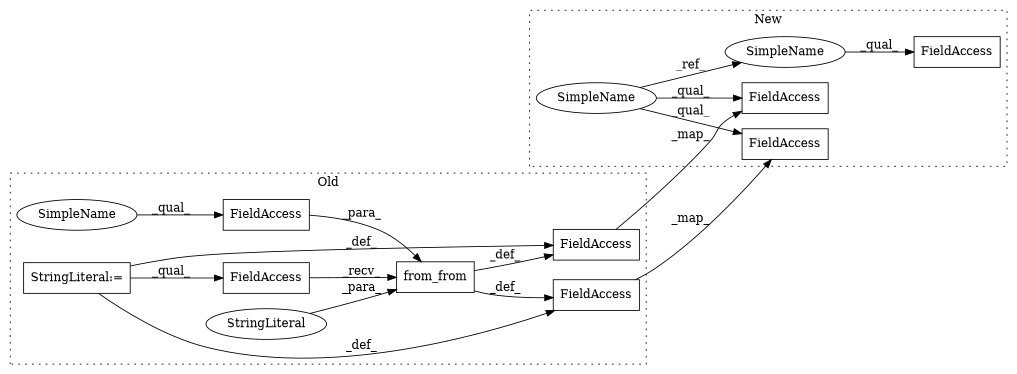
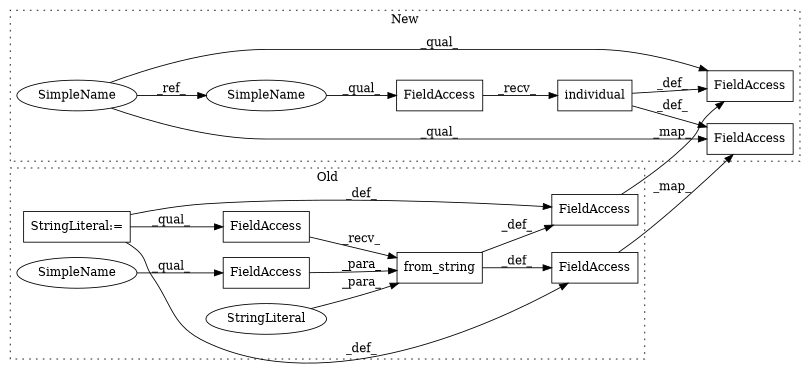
none -> (595, 96)
(435, 277) -> (440, 268)
